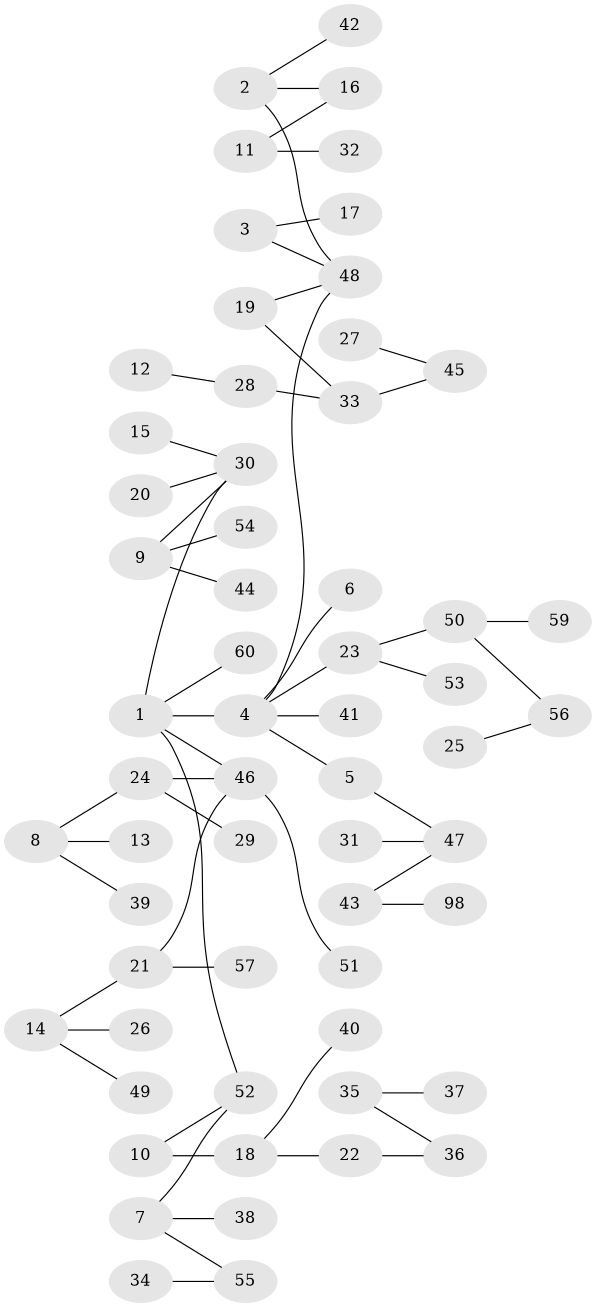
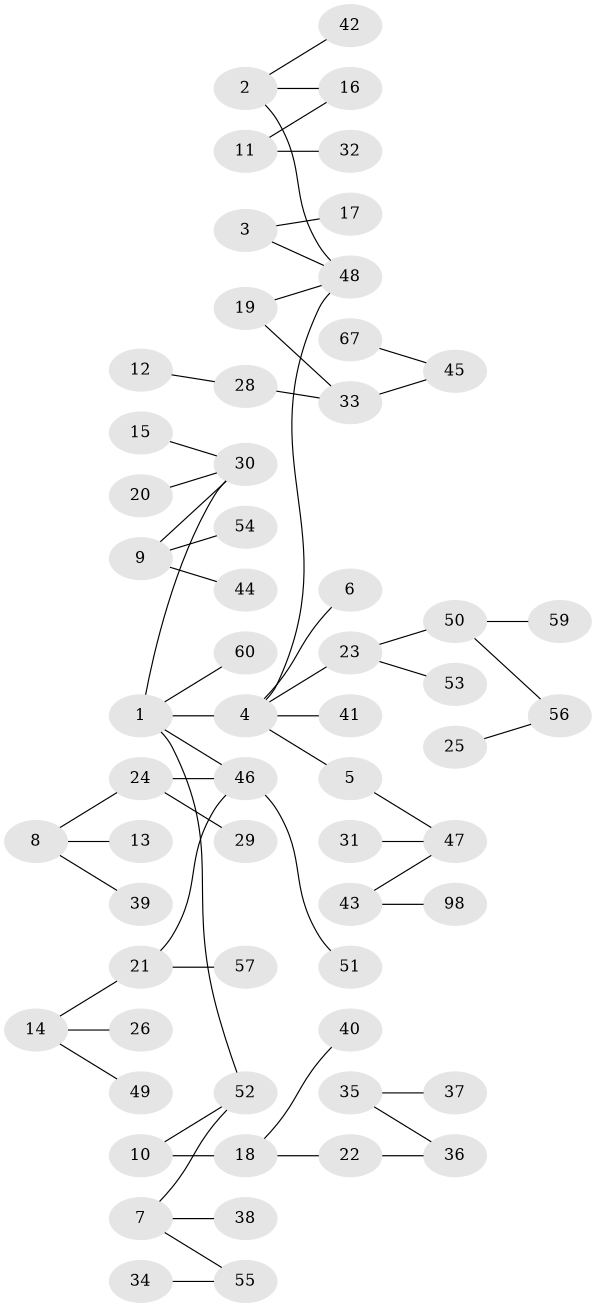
(350, 340) -> (350, 340)
